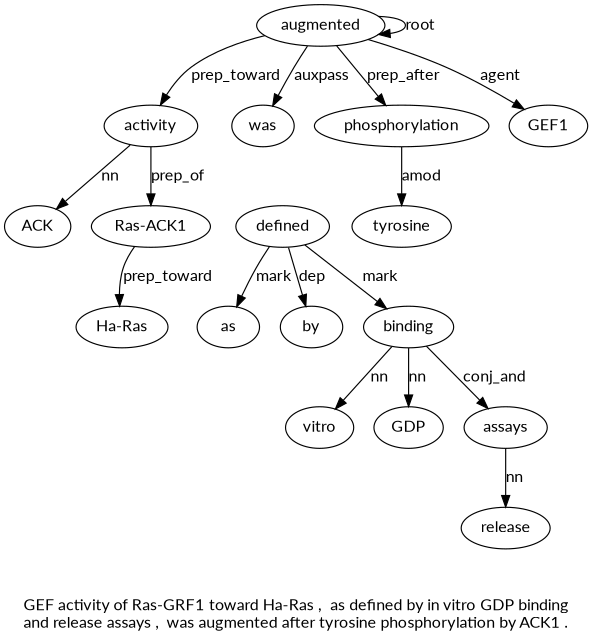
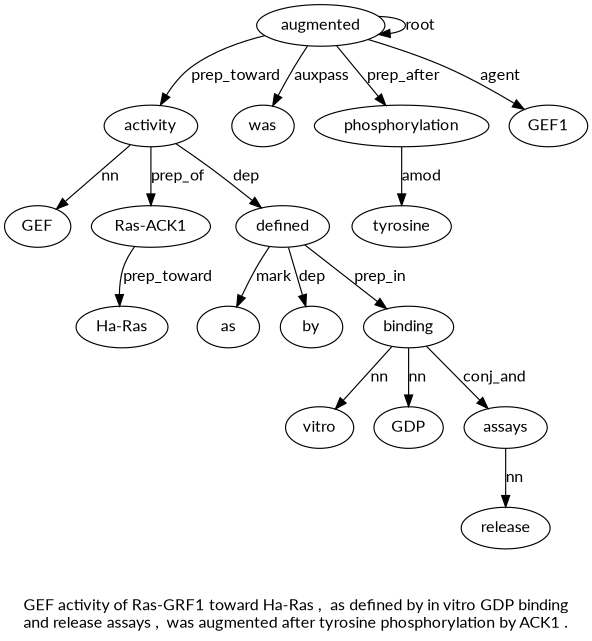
none -> (215, 171)
(38, 226) -> (38, 226)
(380, 277) -> (380, 277)
